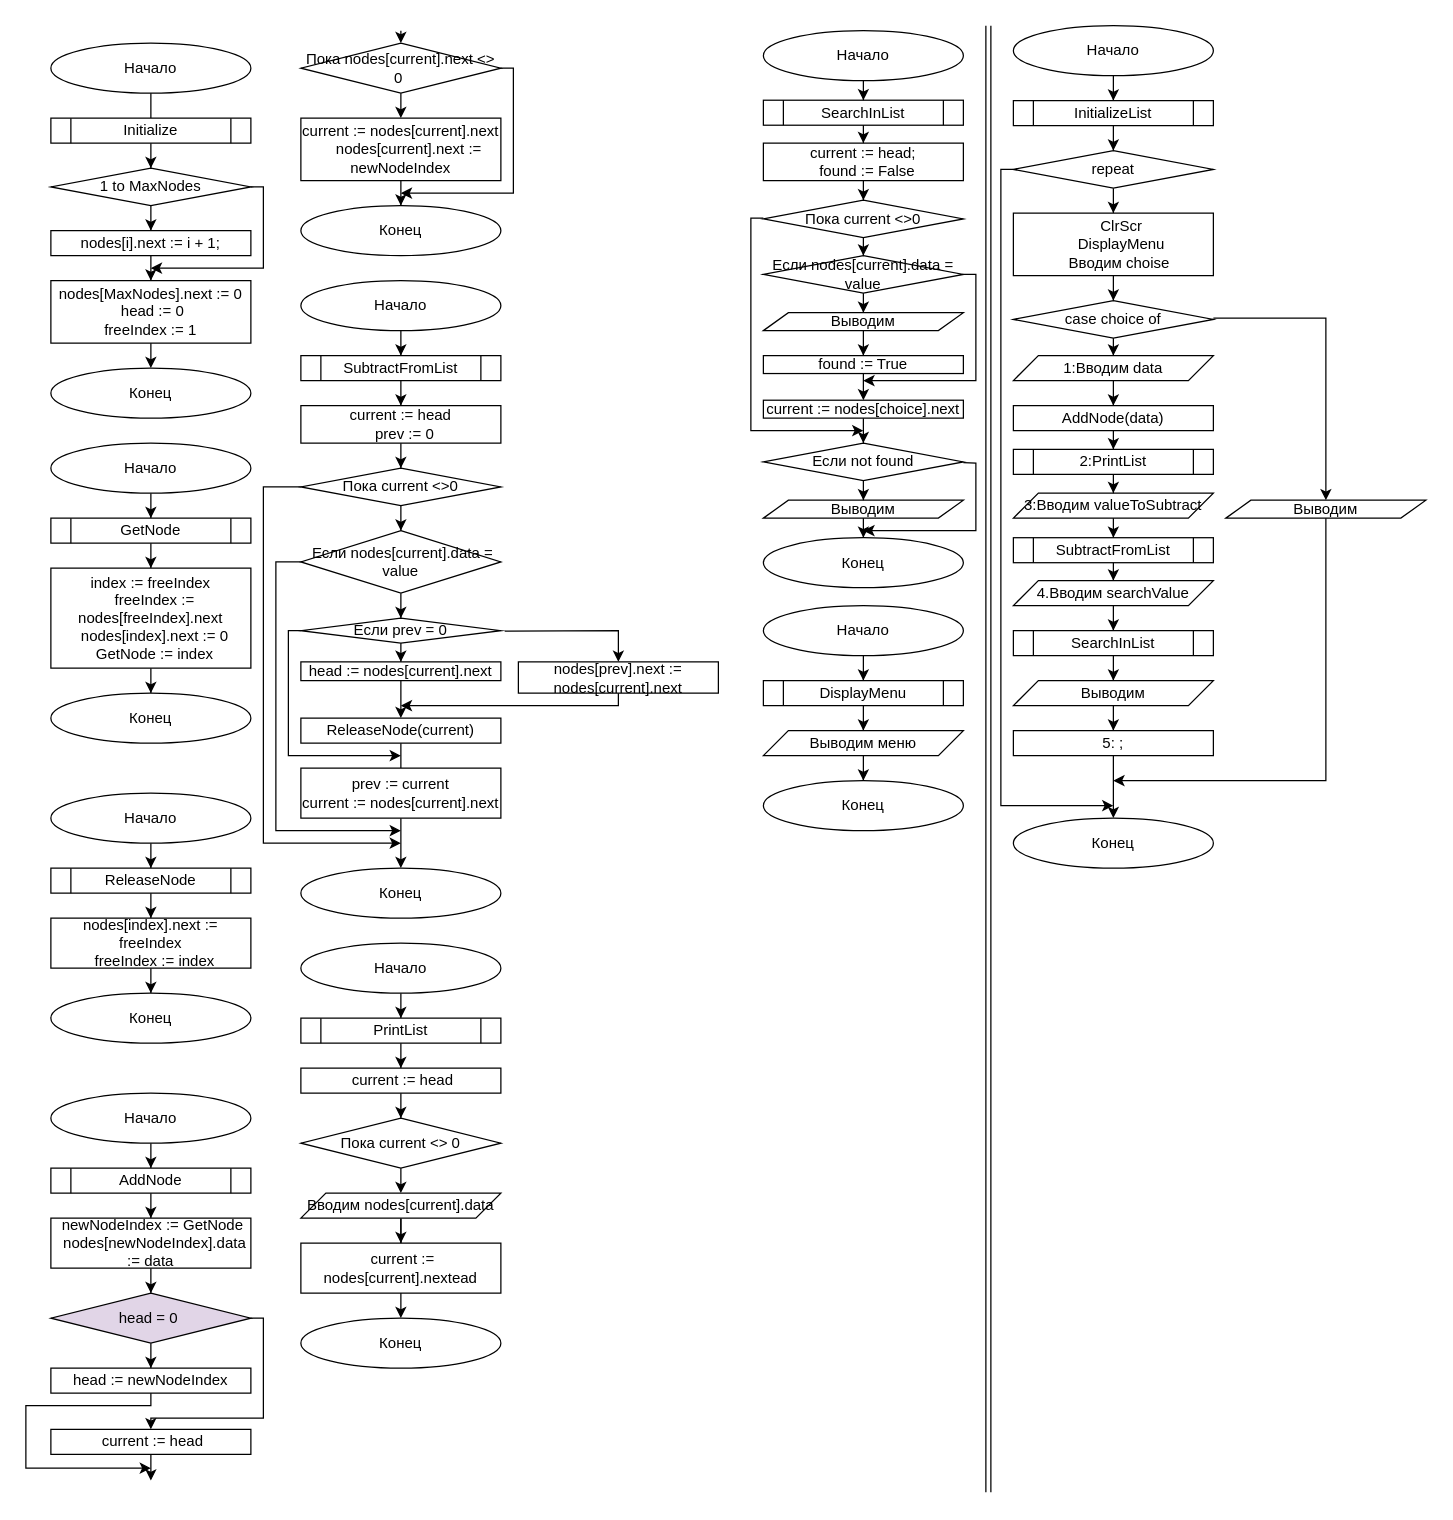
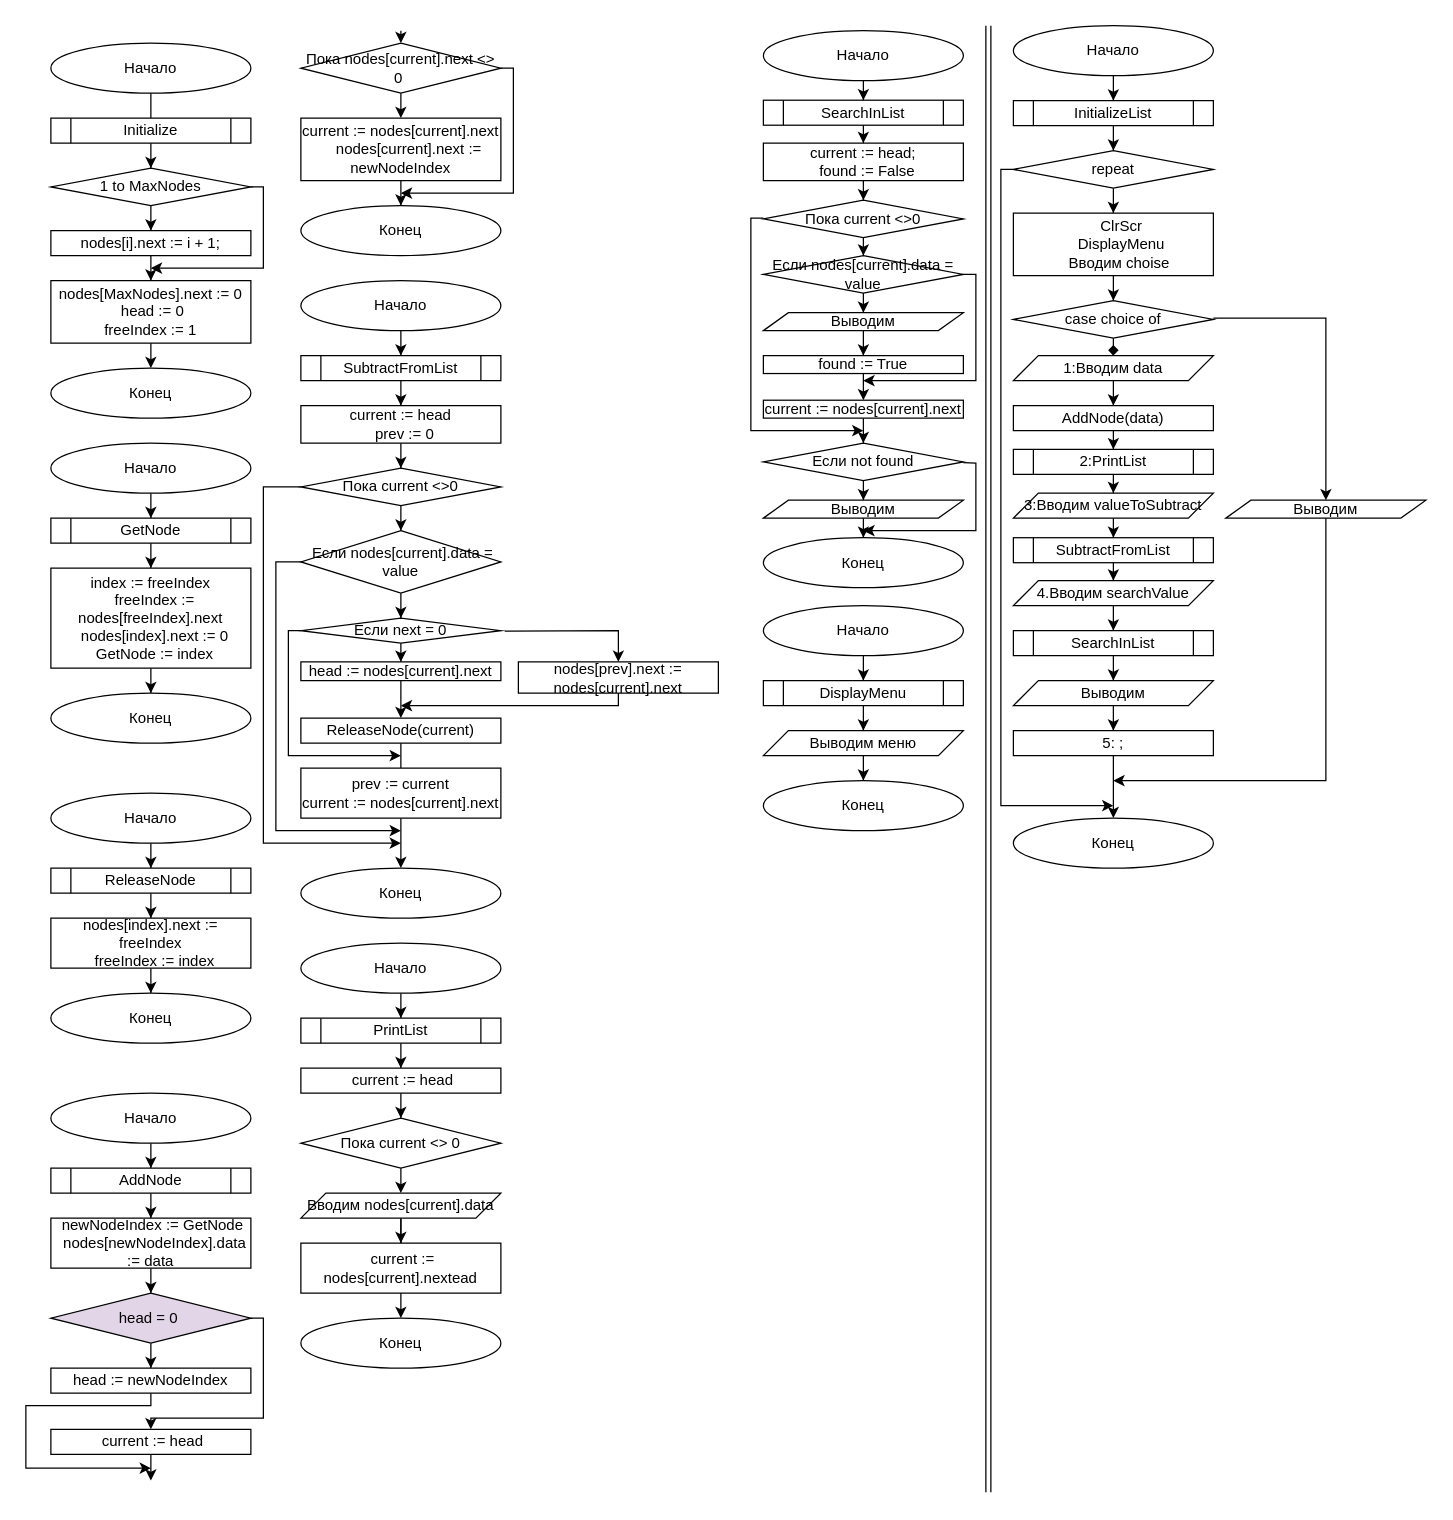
(1113, 346) -> (1113, 345)
(863, 409) -> (863, 409)
(401, 631) -> (401, 631)
